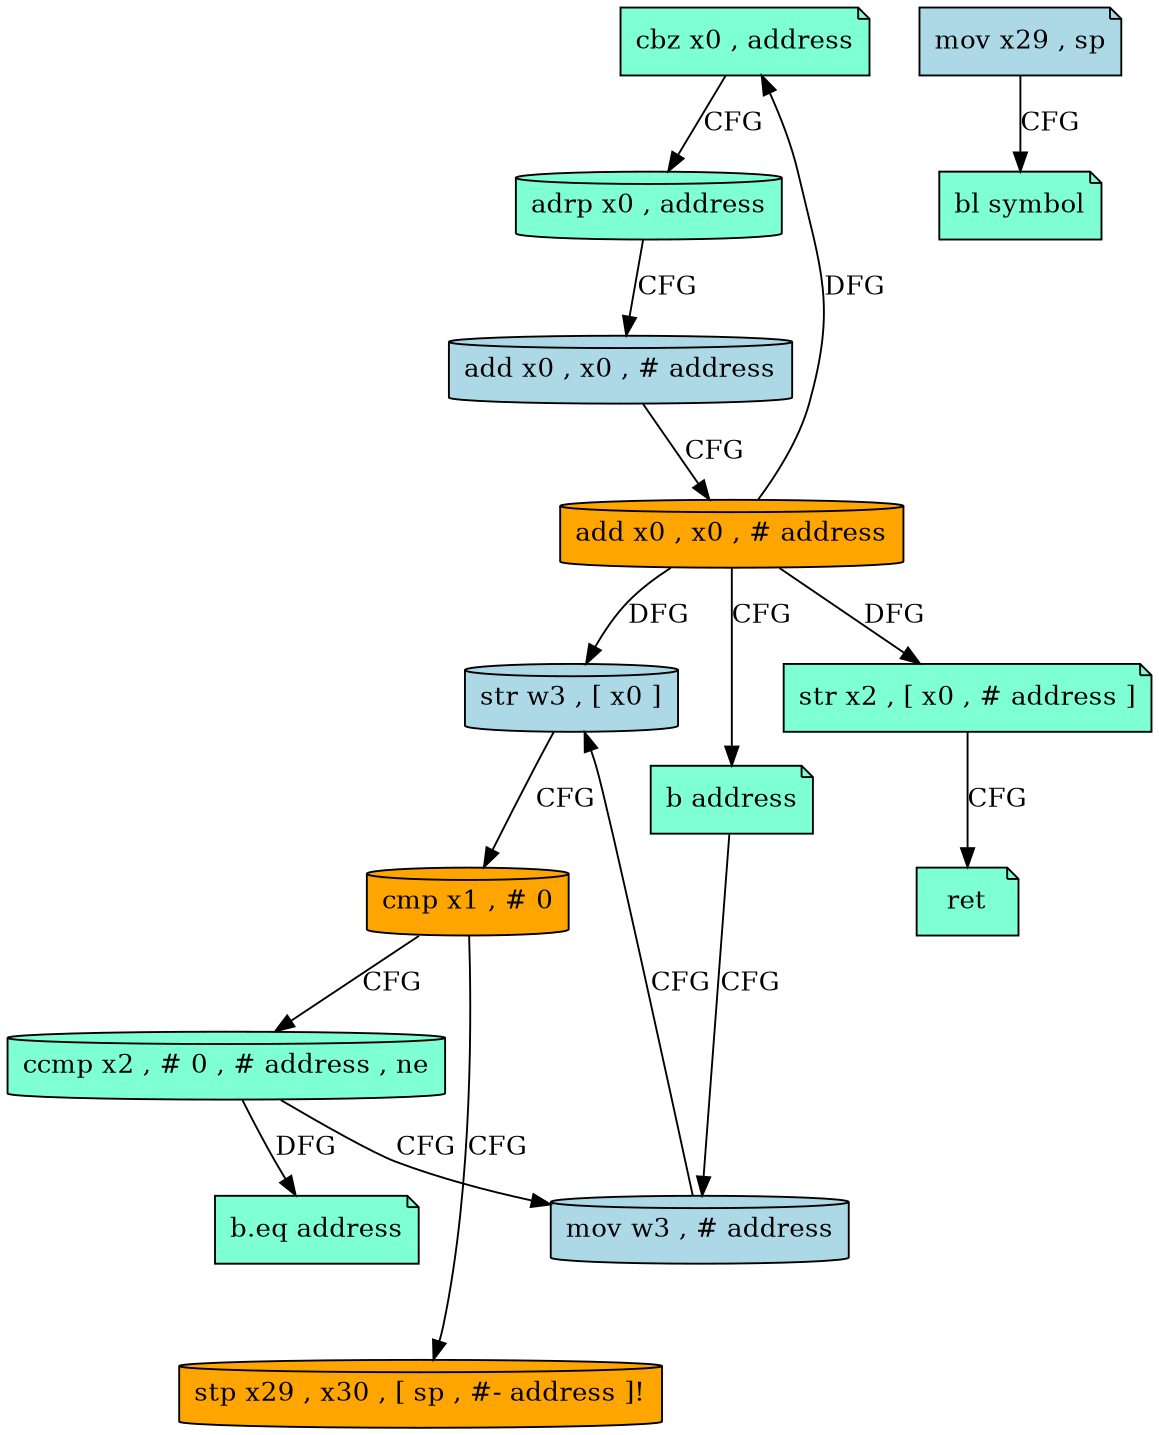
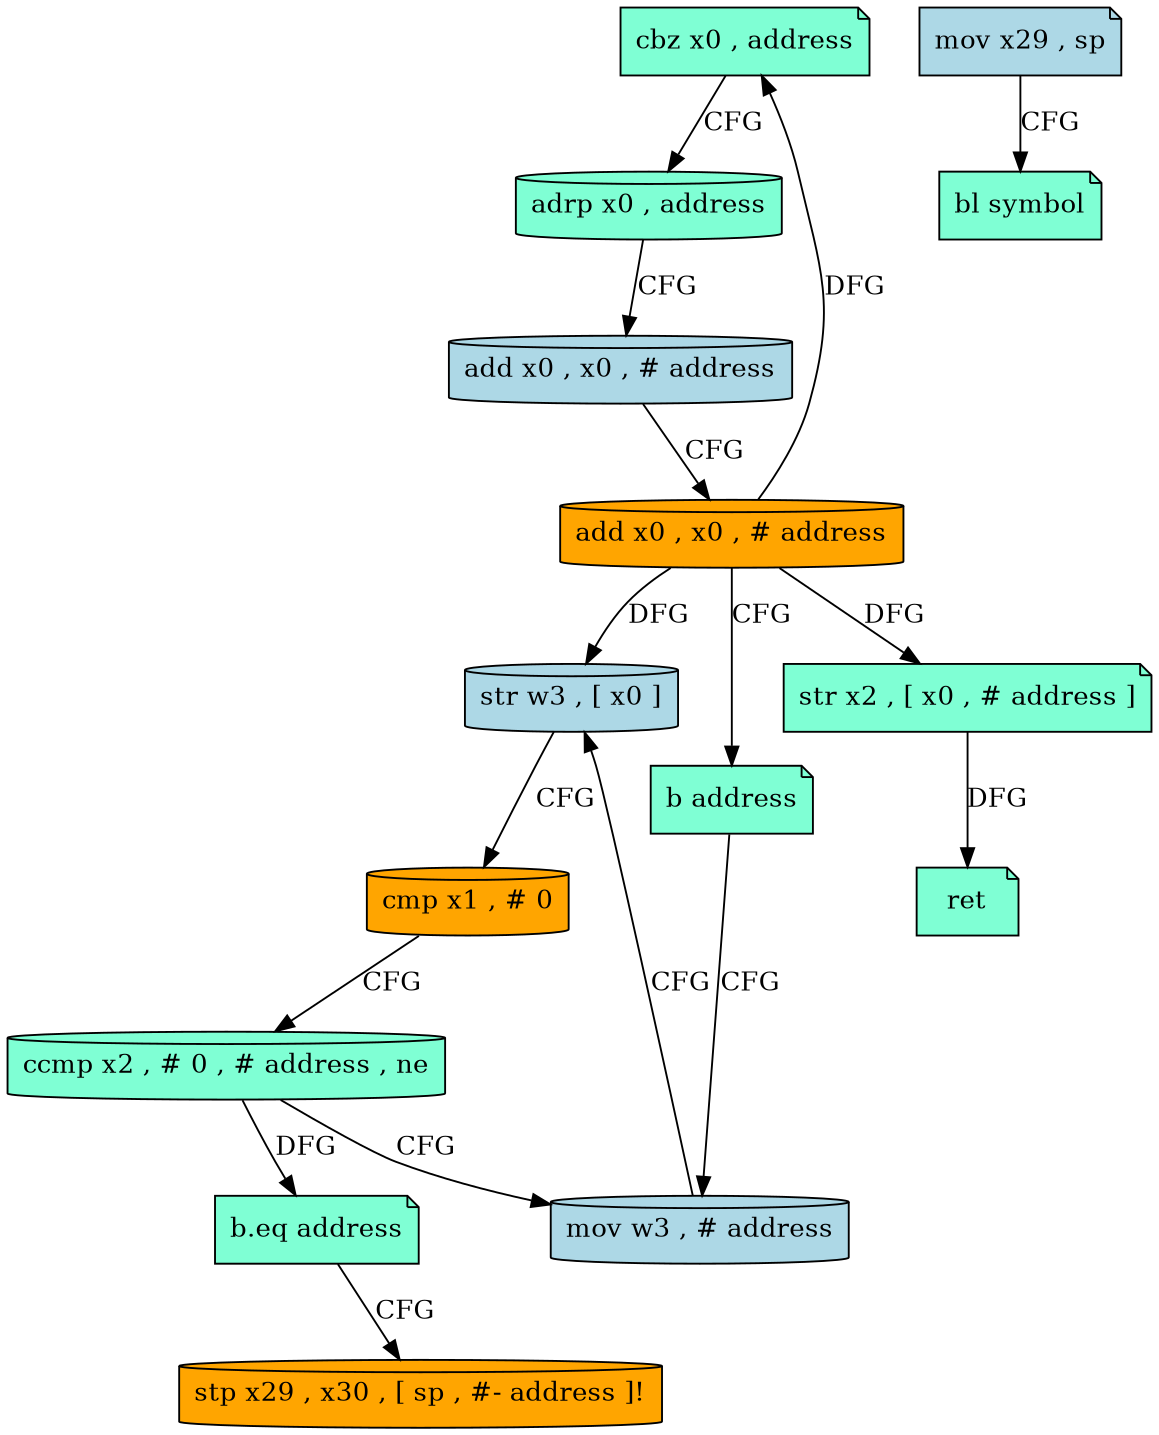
(998, 800) -> (998, 800)
(466, 1139) -> (364, 1304)
